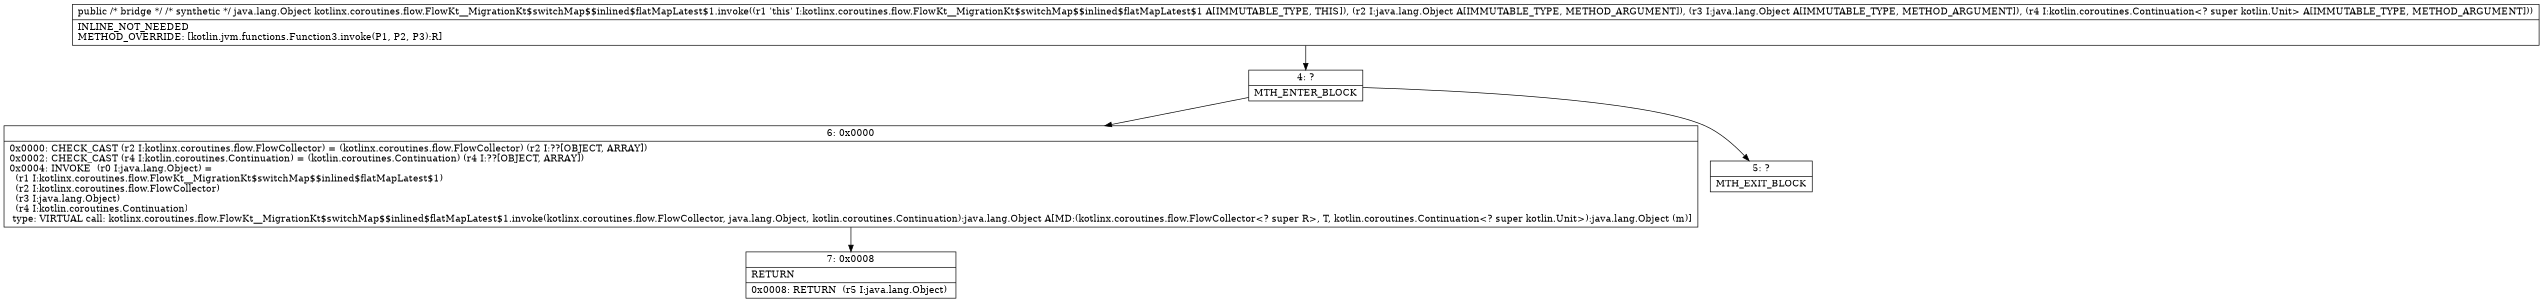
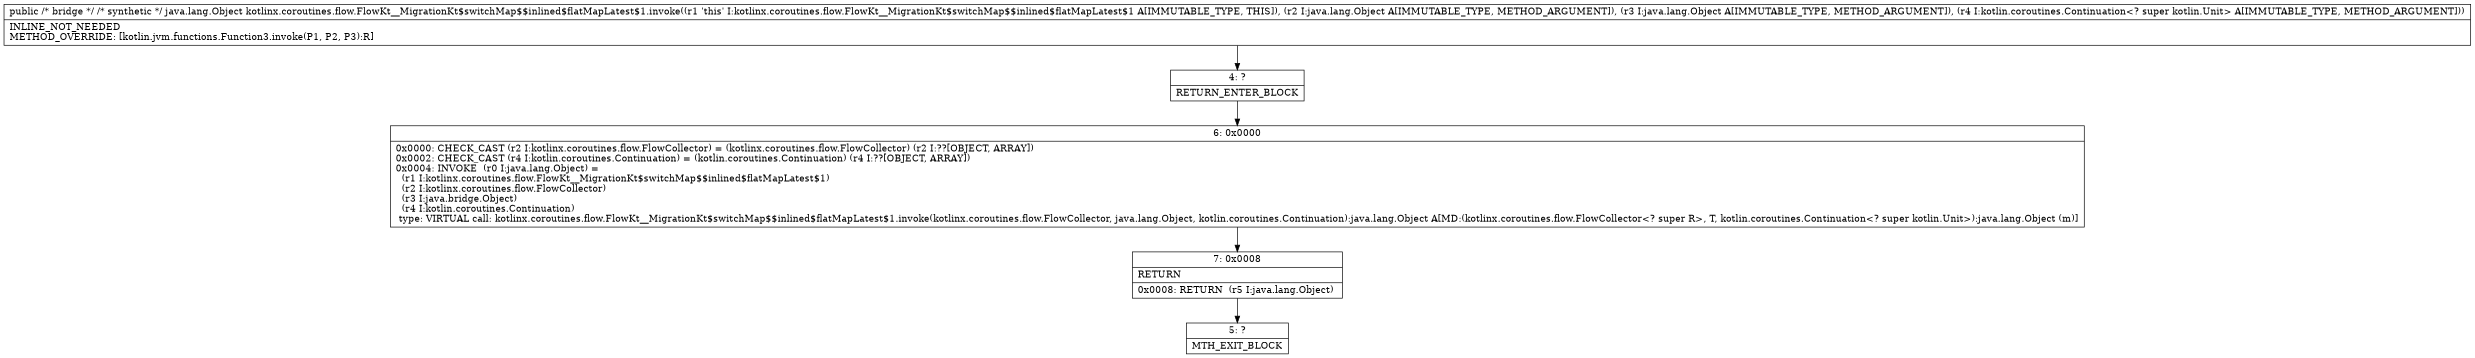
(1306, 93) -> (1237, 93)
(1560, 99) -> (1237, 307)
(65, 199) -> (457, 199)
